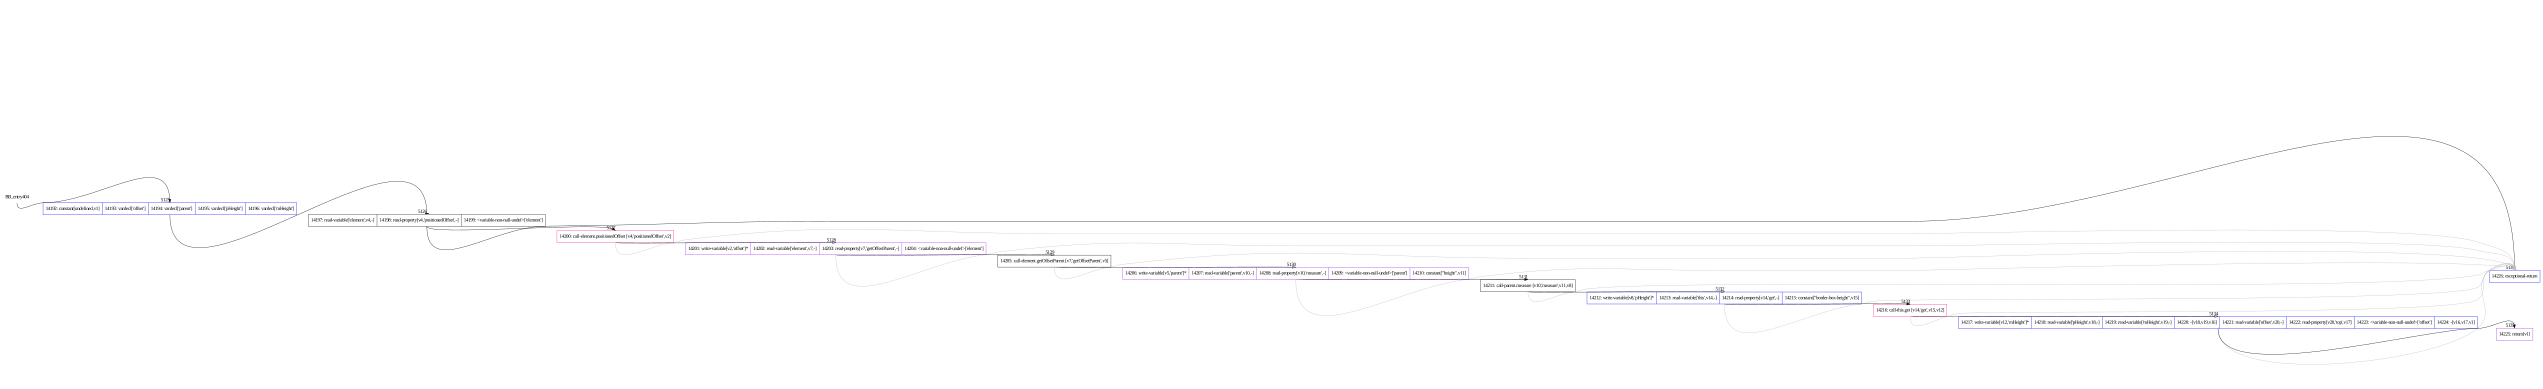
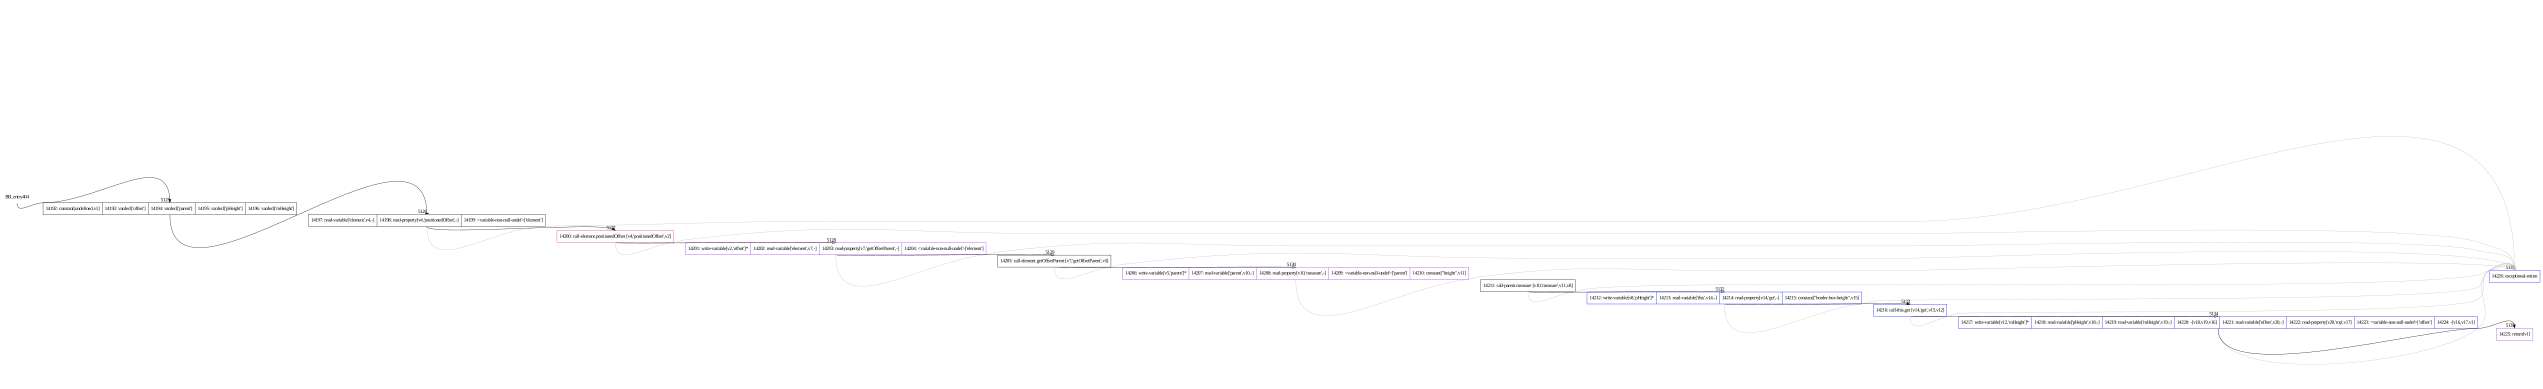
(170, 209) -> (170, 209)
(1506, 221) -> (1506, 221)
(1410, 280) -> none
(1910, 310) -> (1910, 310)
